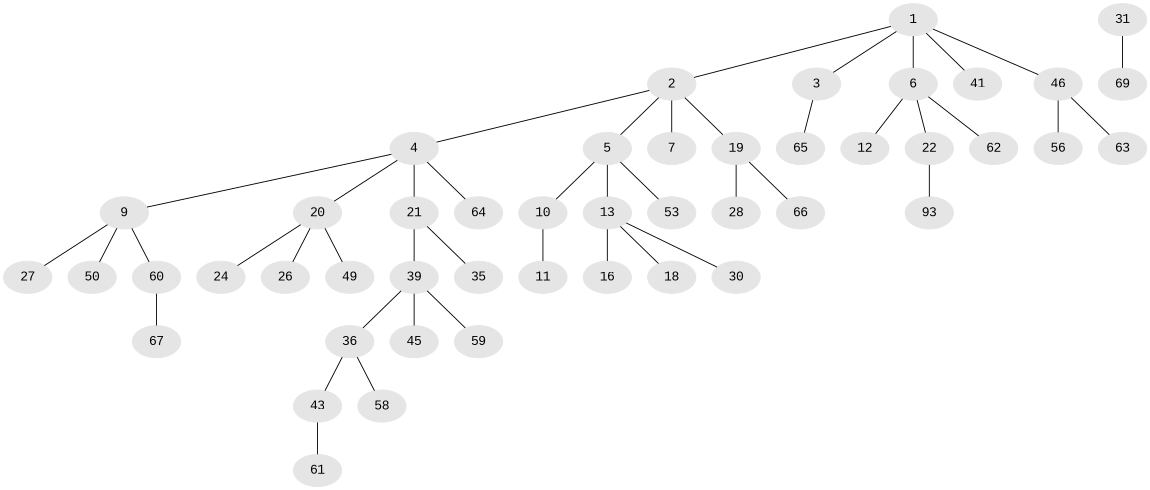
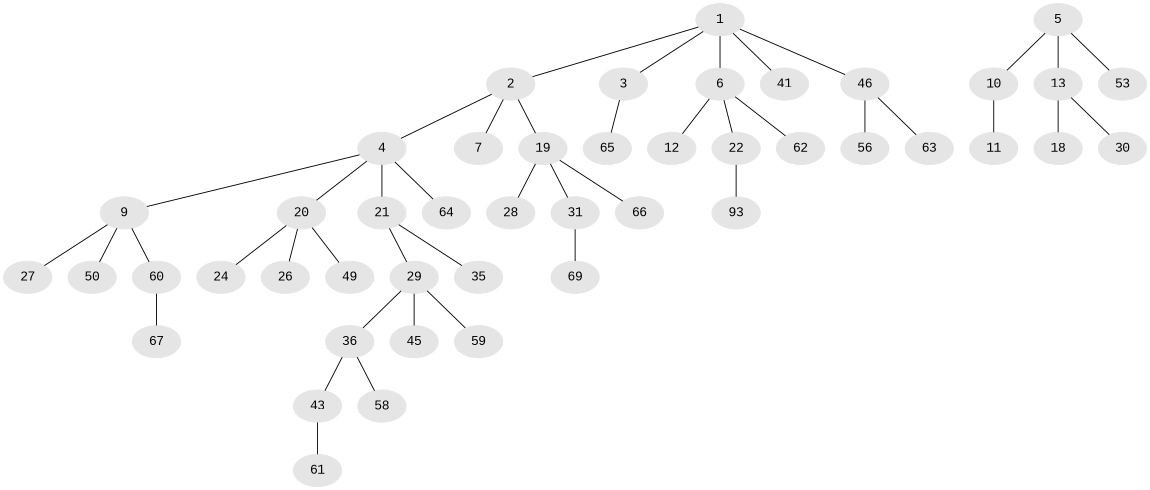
(640, 116) -> none
none -> (559, 181)
(414, 277) -> (414, 277)
(607, 277) -> none
